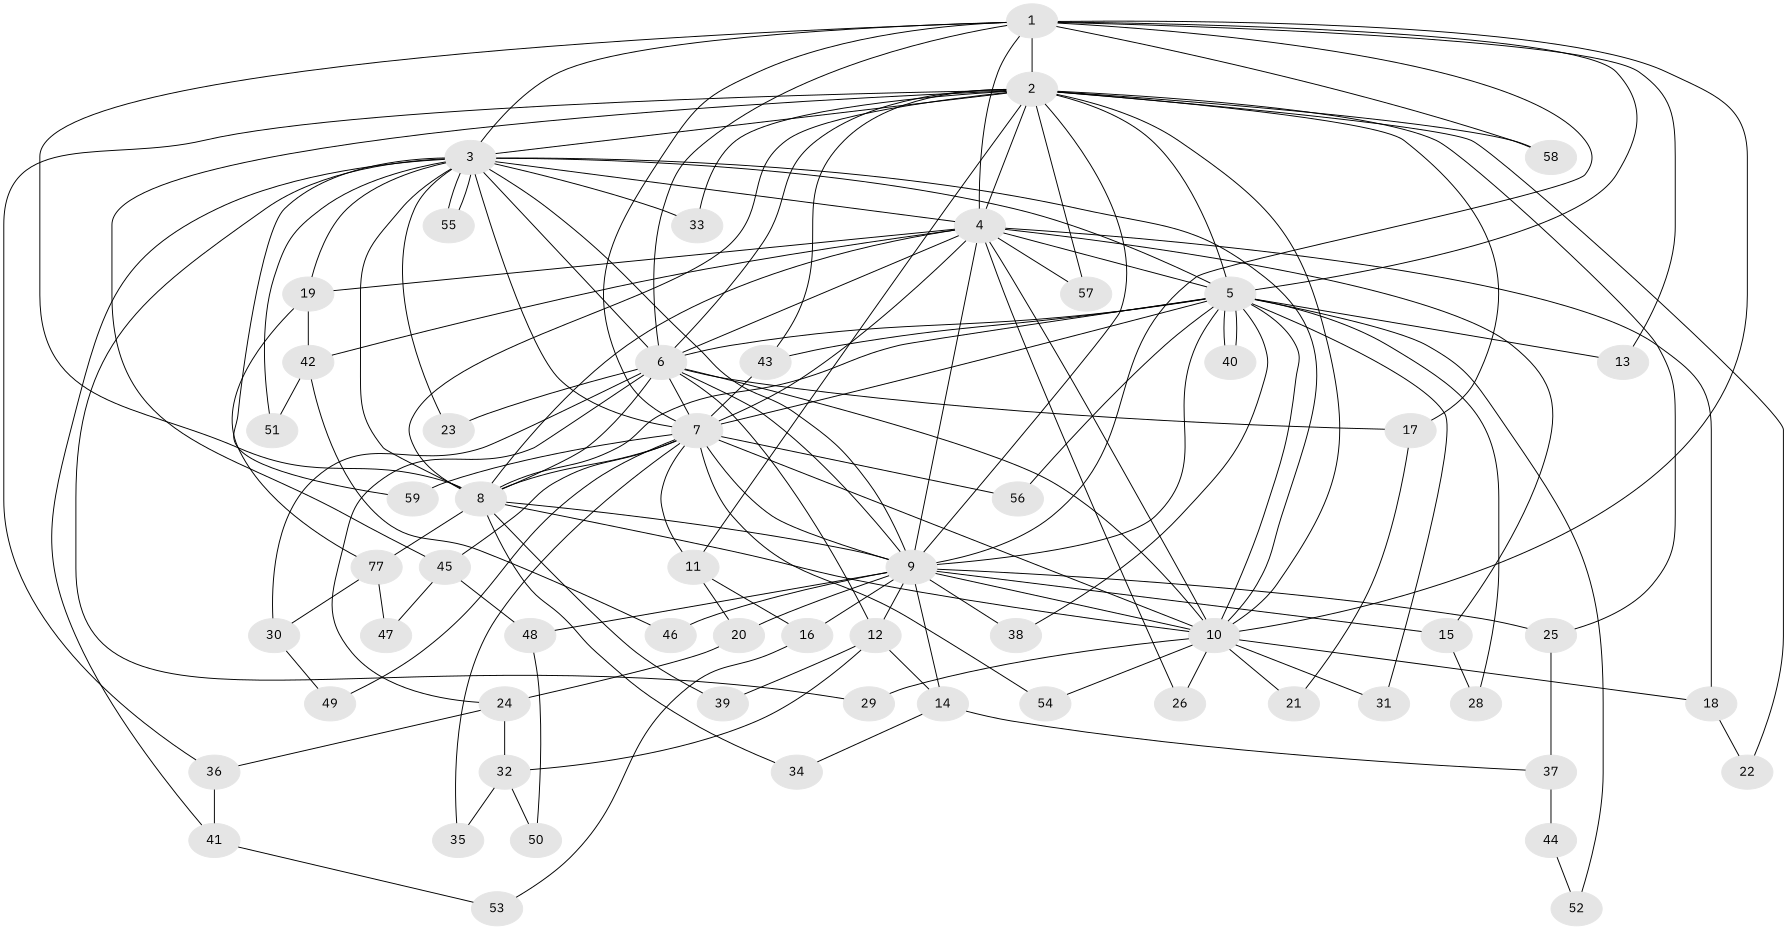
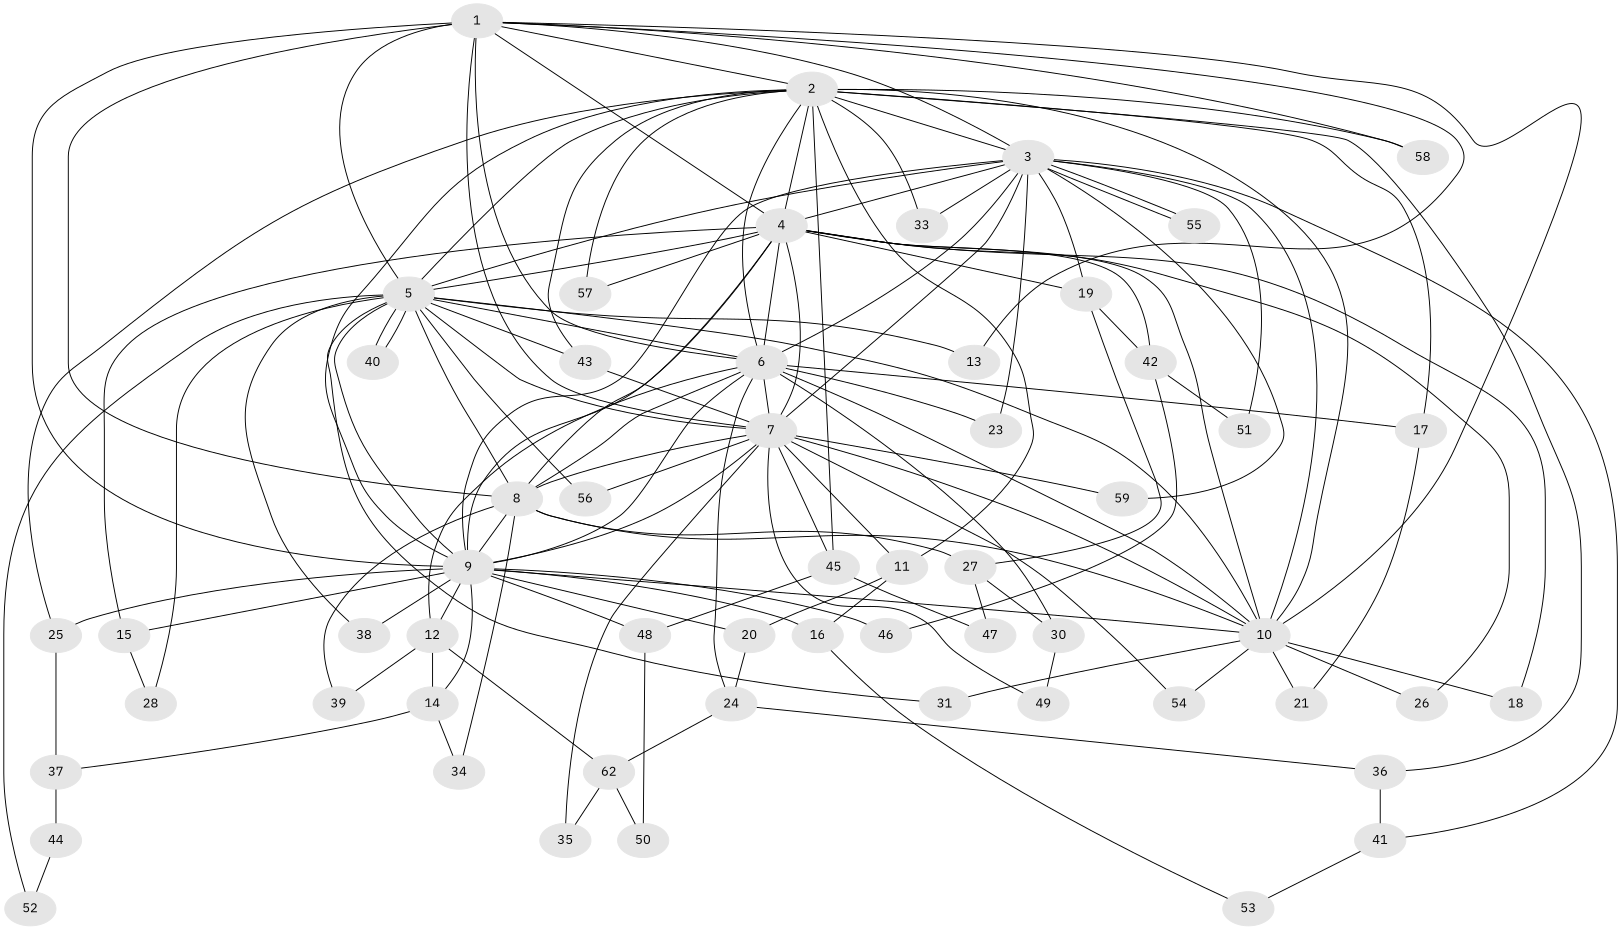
(665, 283) -> none
(360, 337) -> none
(377, 567) -> (970, 567)
(869, 704) -> none
(505, 772) -> (609, 772)
(1747, 772) -> none
